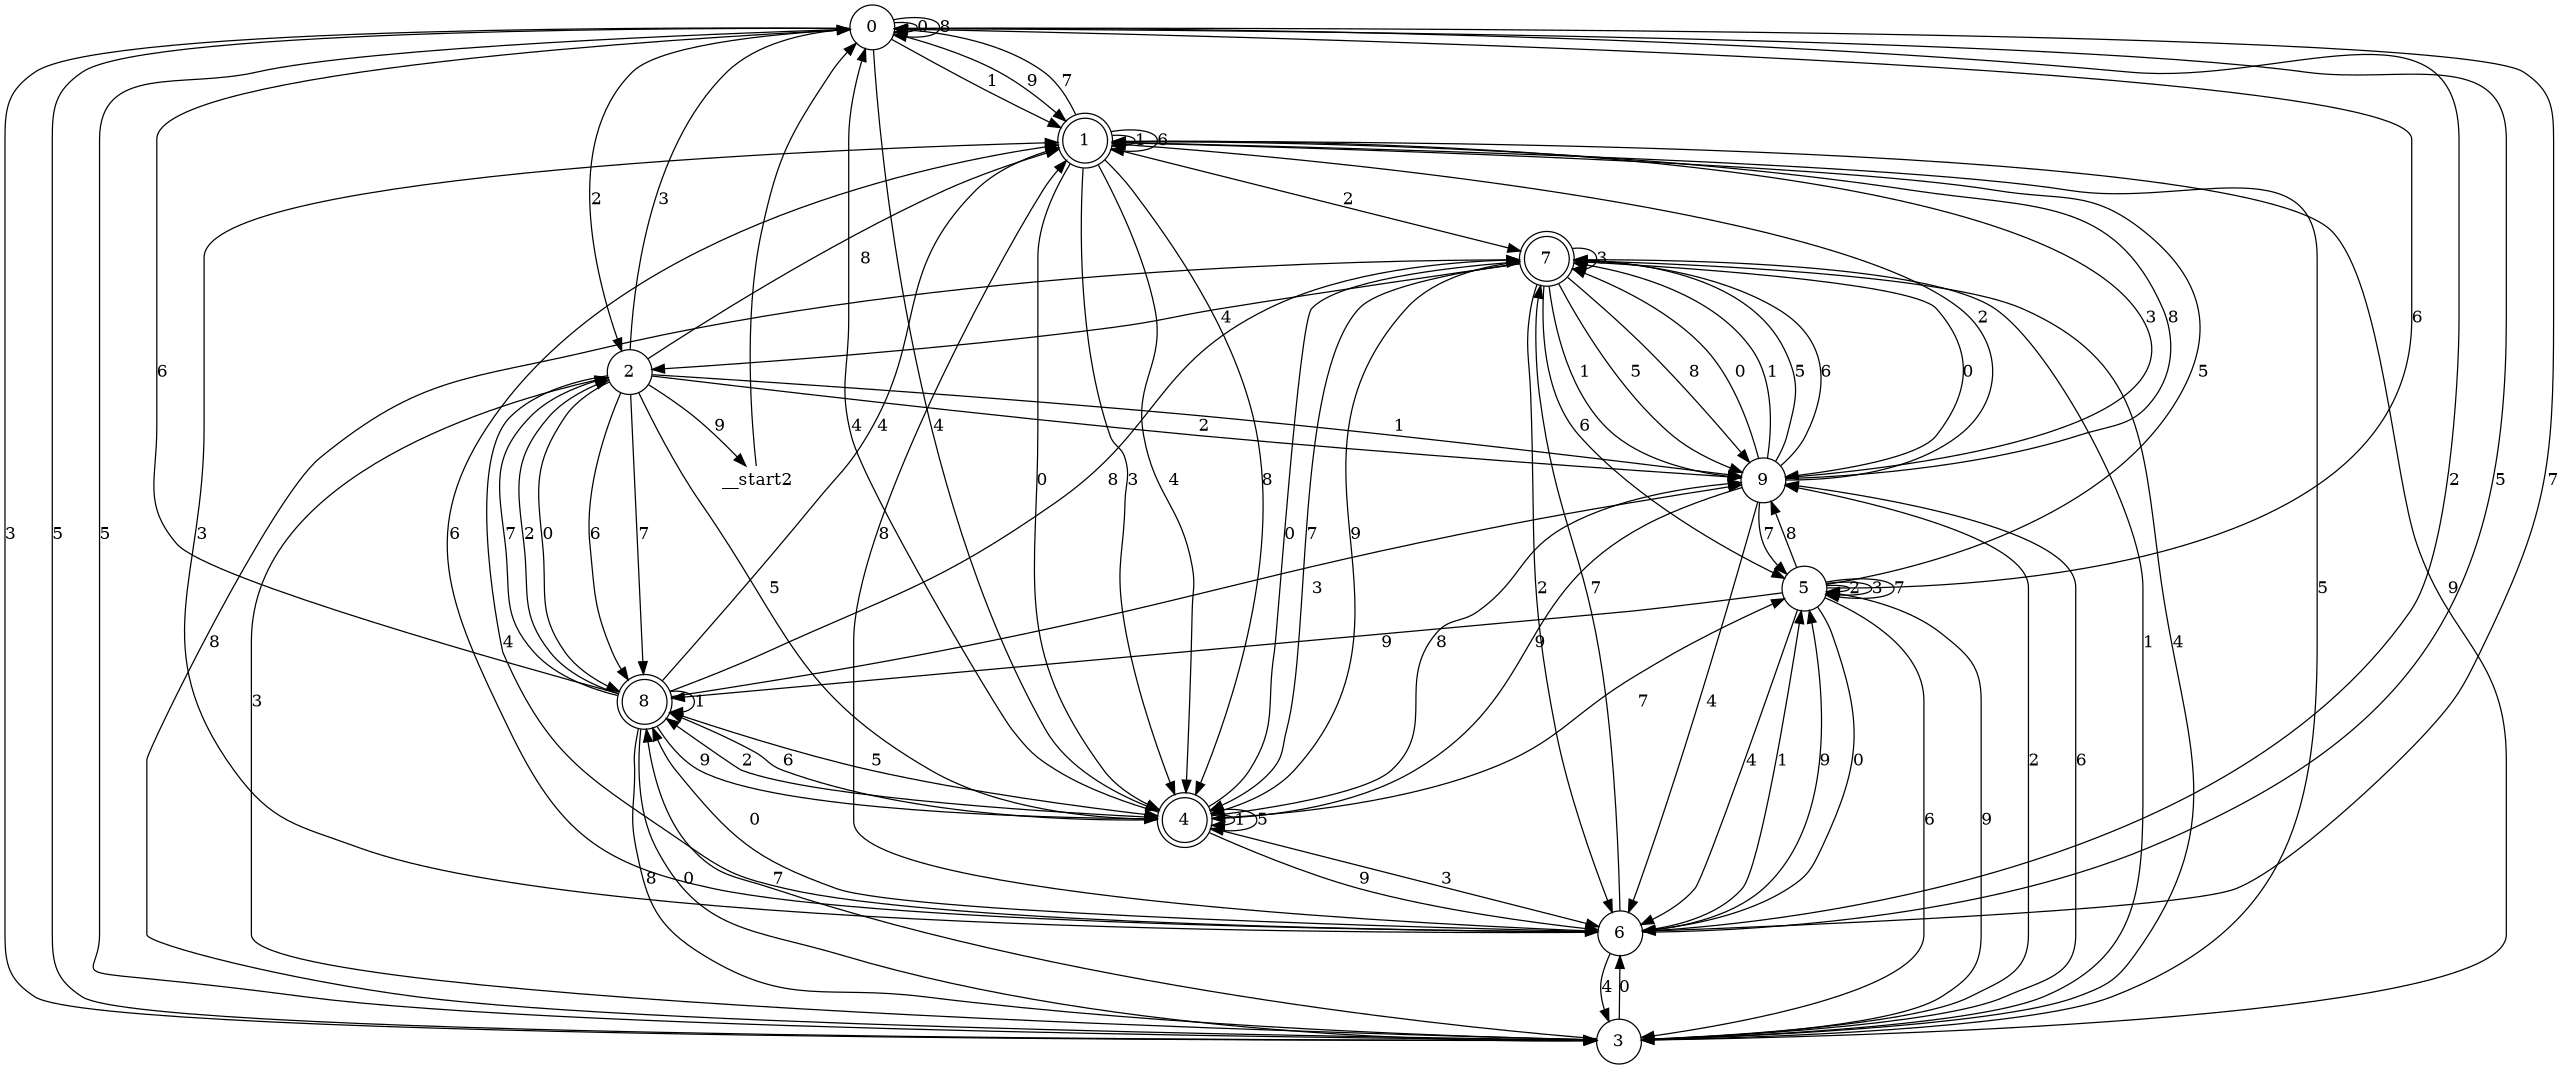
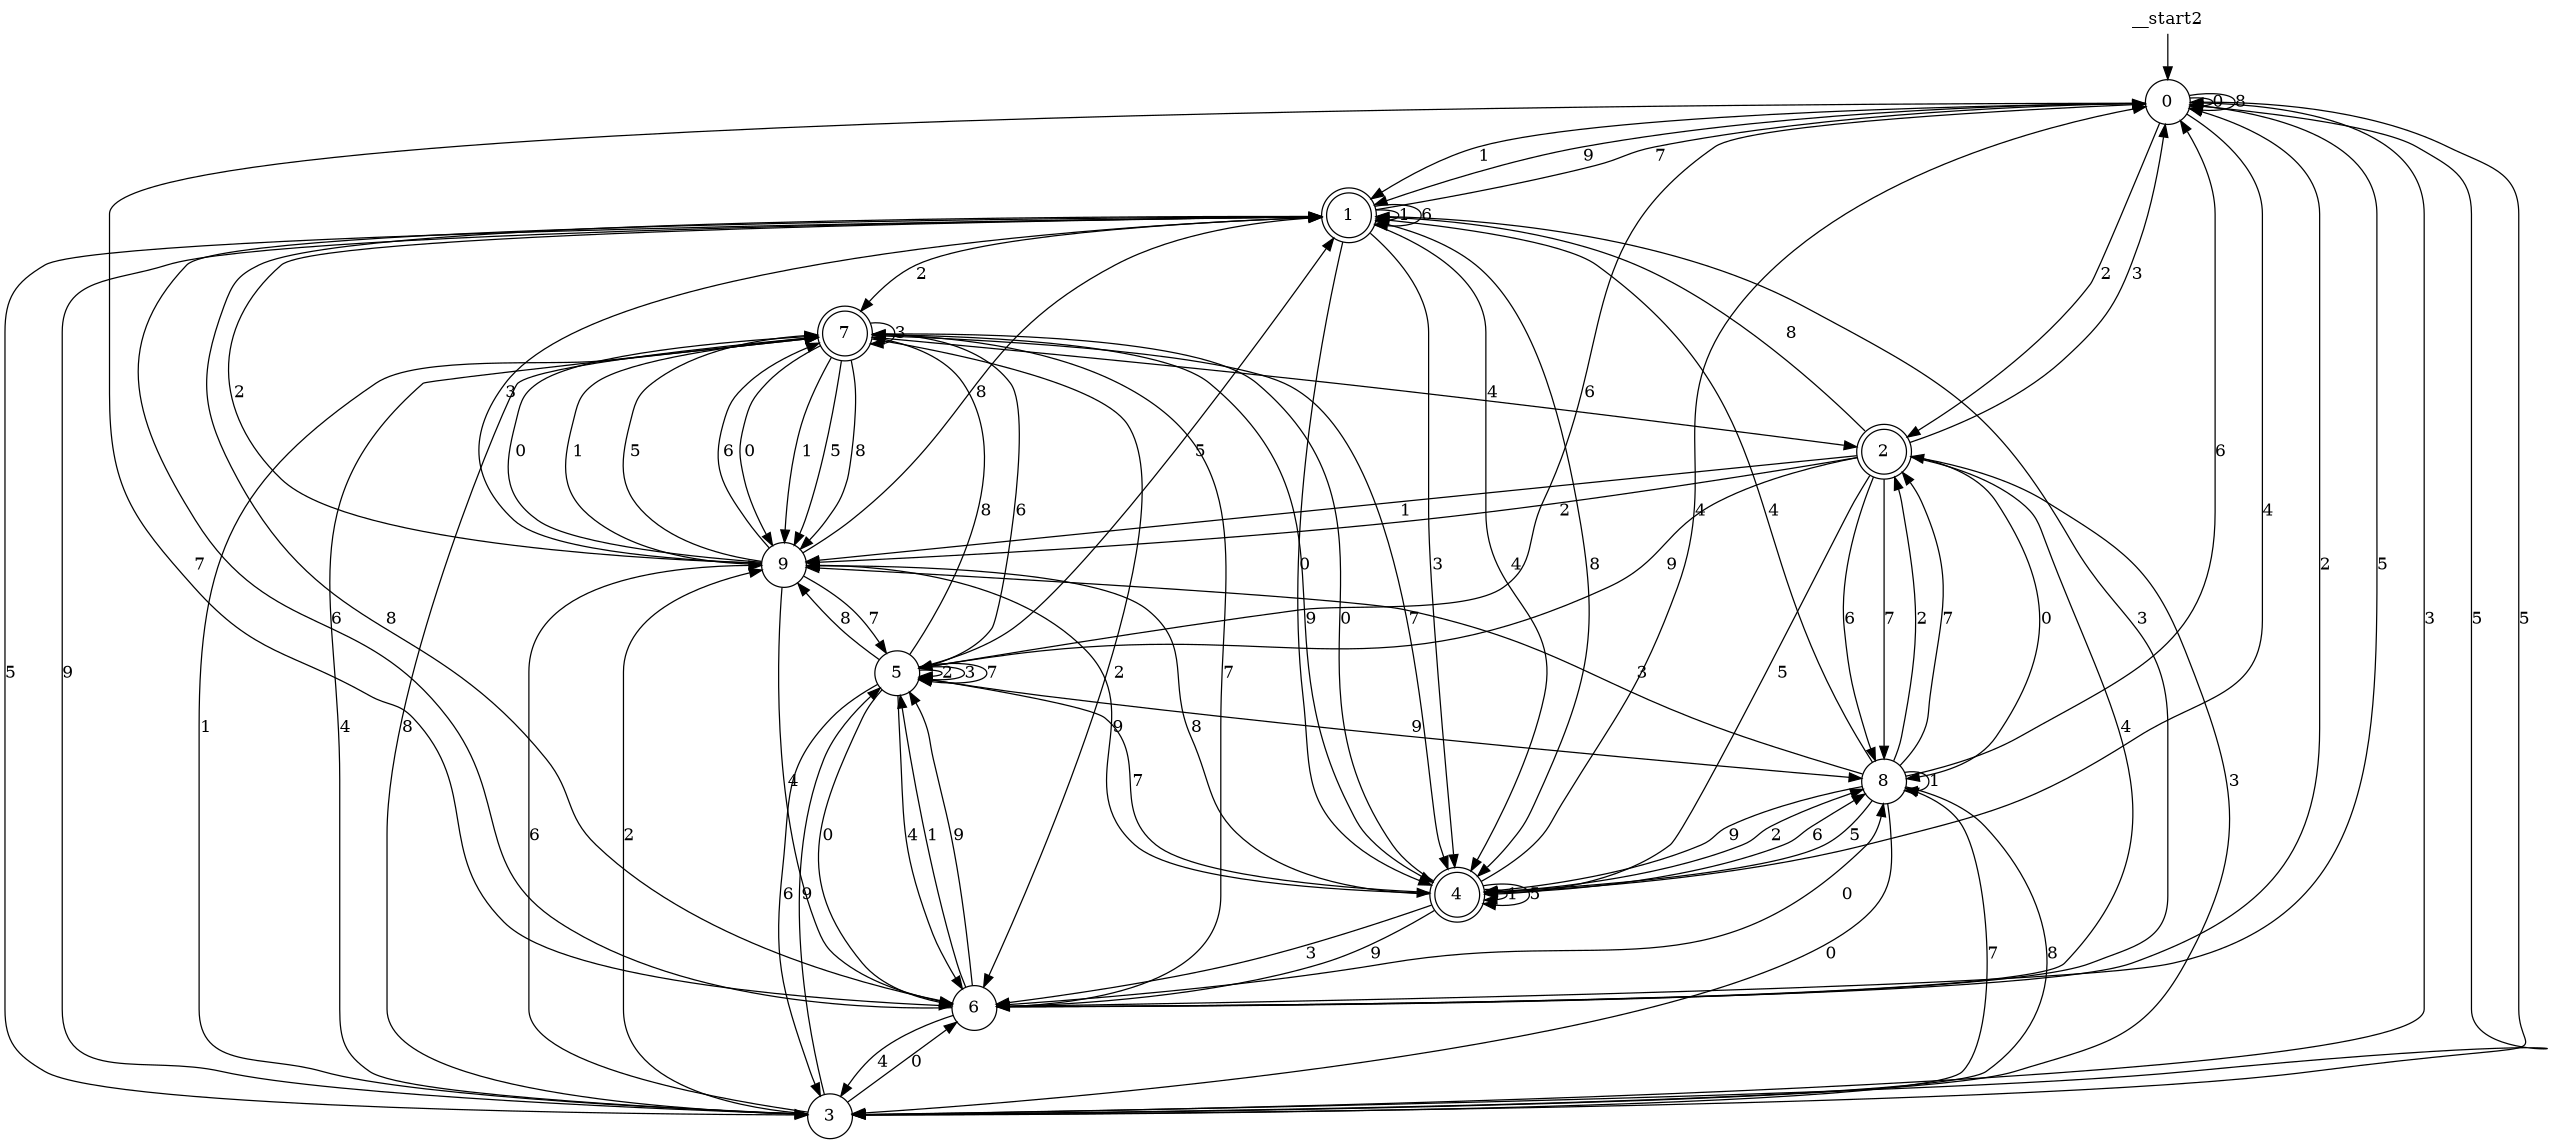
(630, 372) -> (1884, 452)
(695, 418) -> (1393, 647)
(1096, 470) -> (982, 479)
(645, 702) -> (1884, 782)
